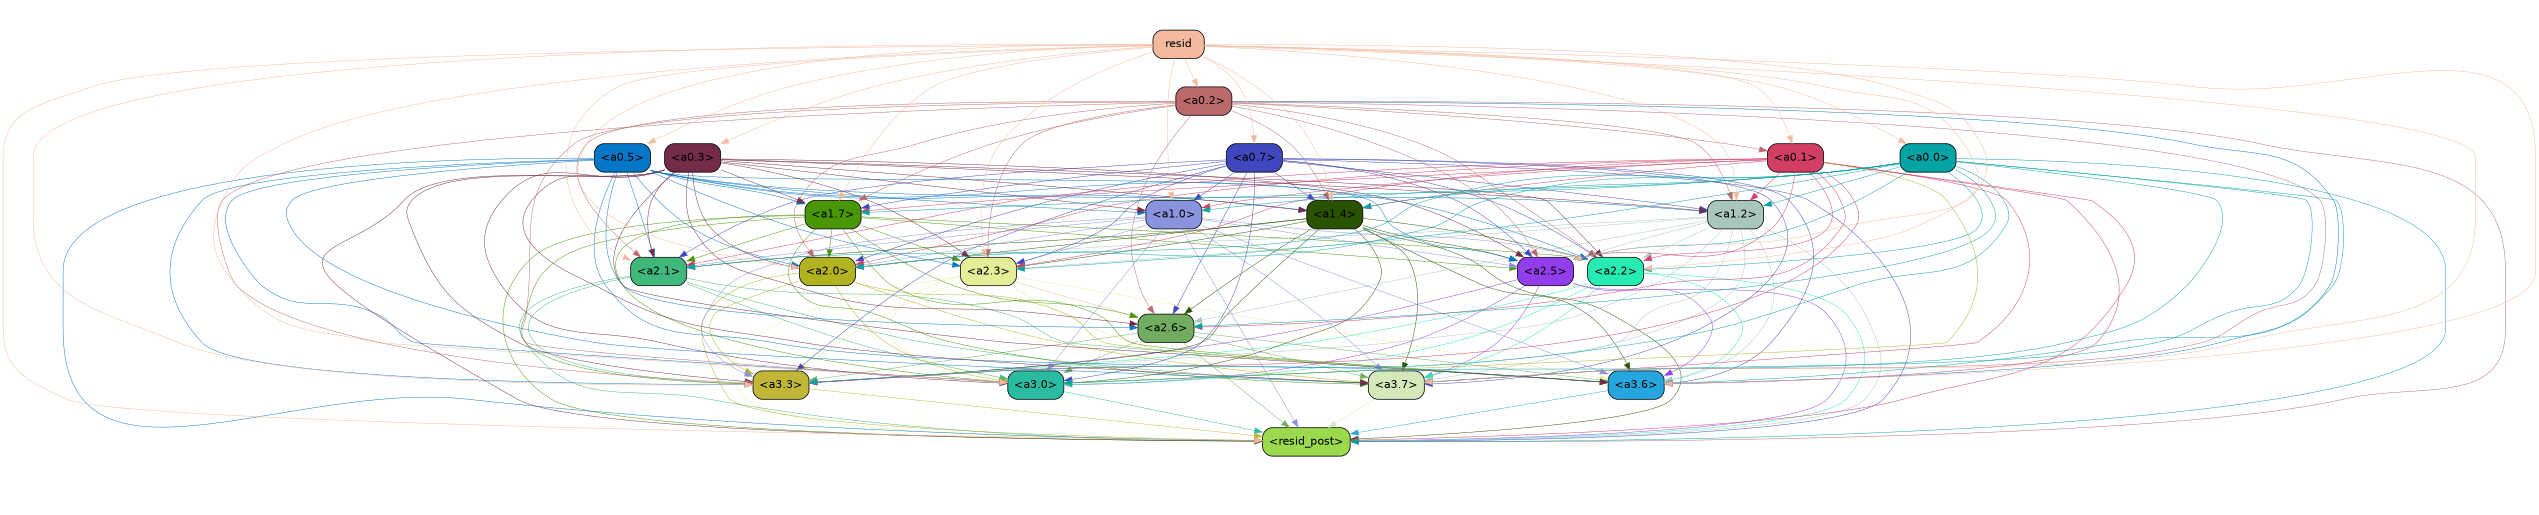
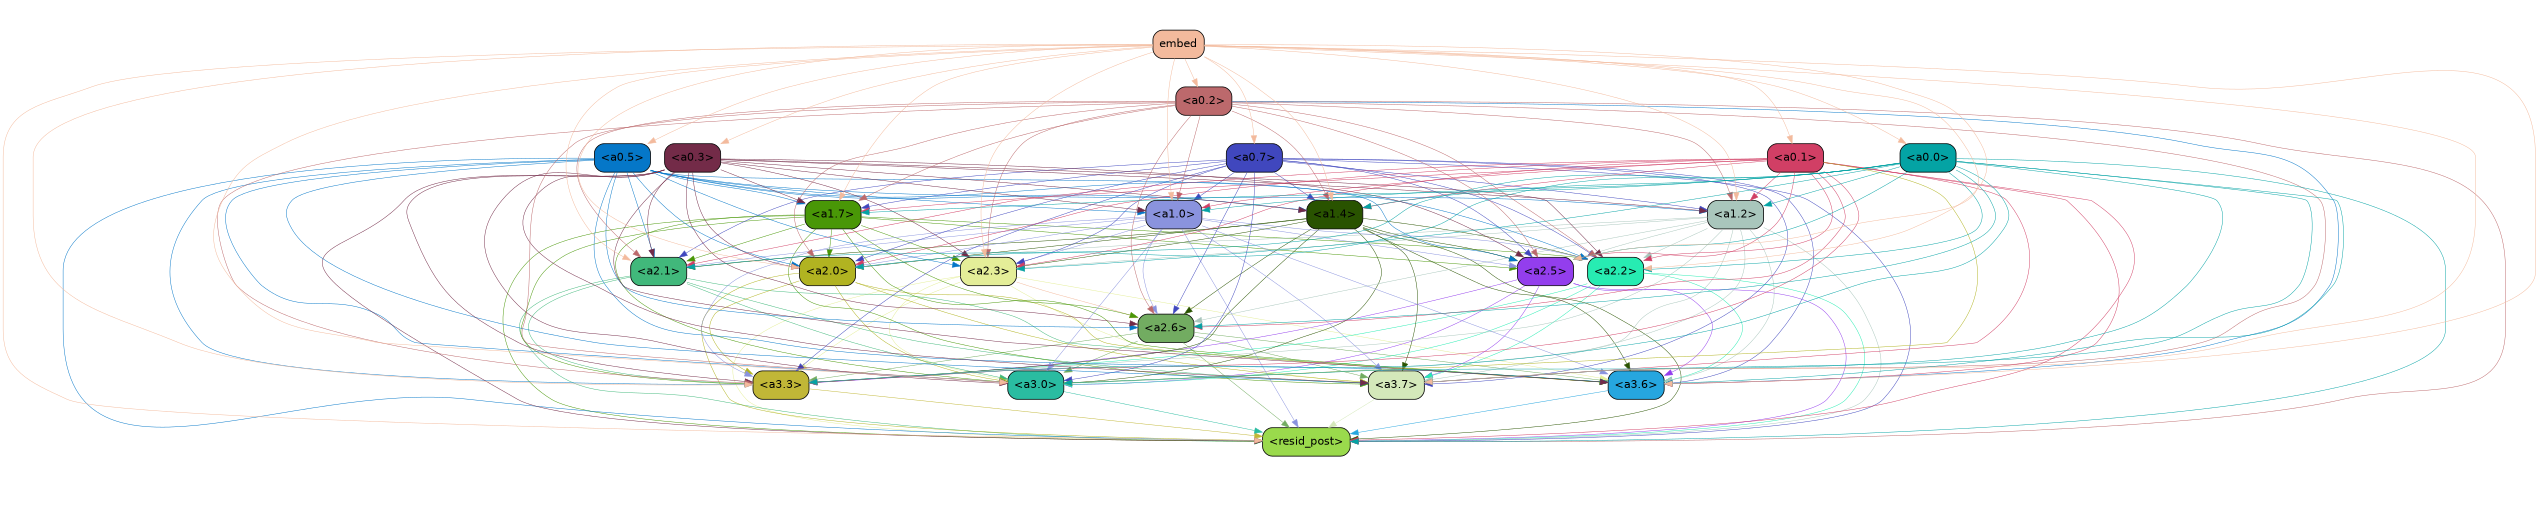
(1179, 44) -> (1179, 44)
(1496, 120) -> (1190, 154)
none -> (1143, 266)
